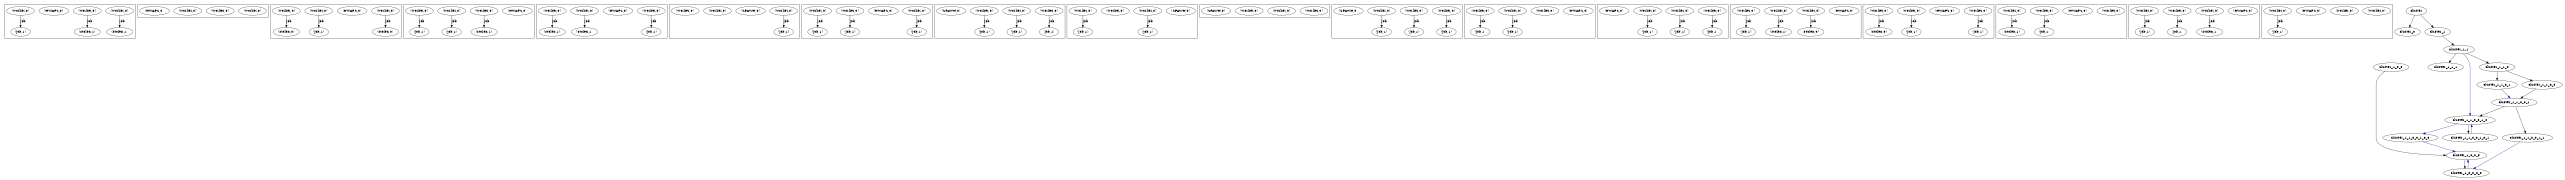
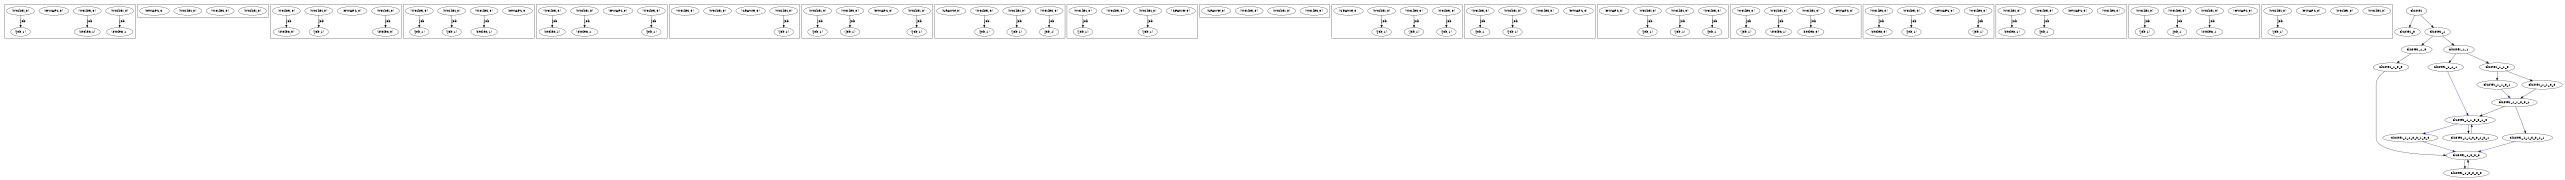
none -> (2417, 50)
(2470, 82) -> (2457, 93)
(2498, 155) -> (2498, 146)
(2468, 165) -> (2468, 165)
